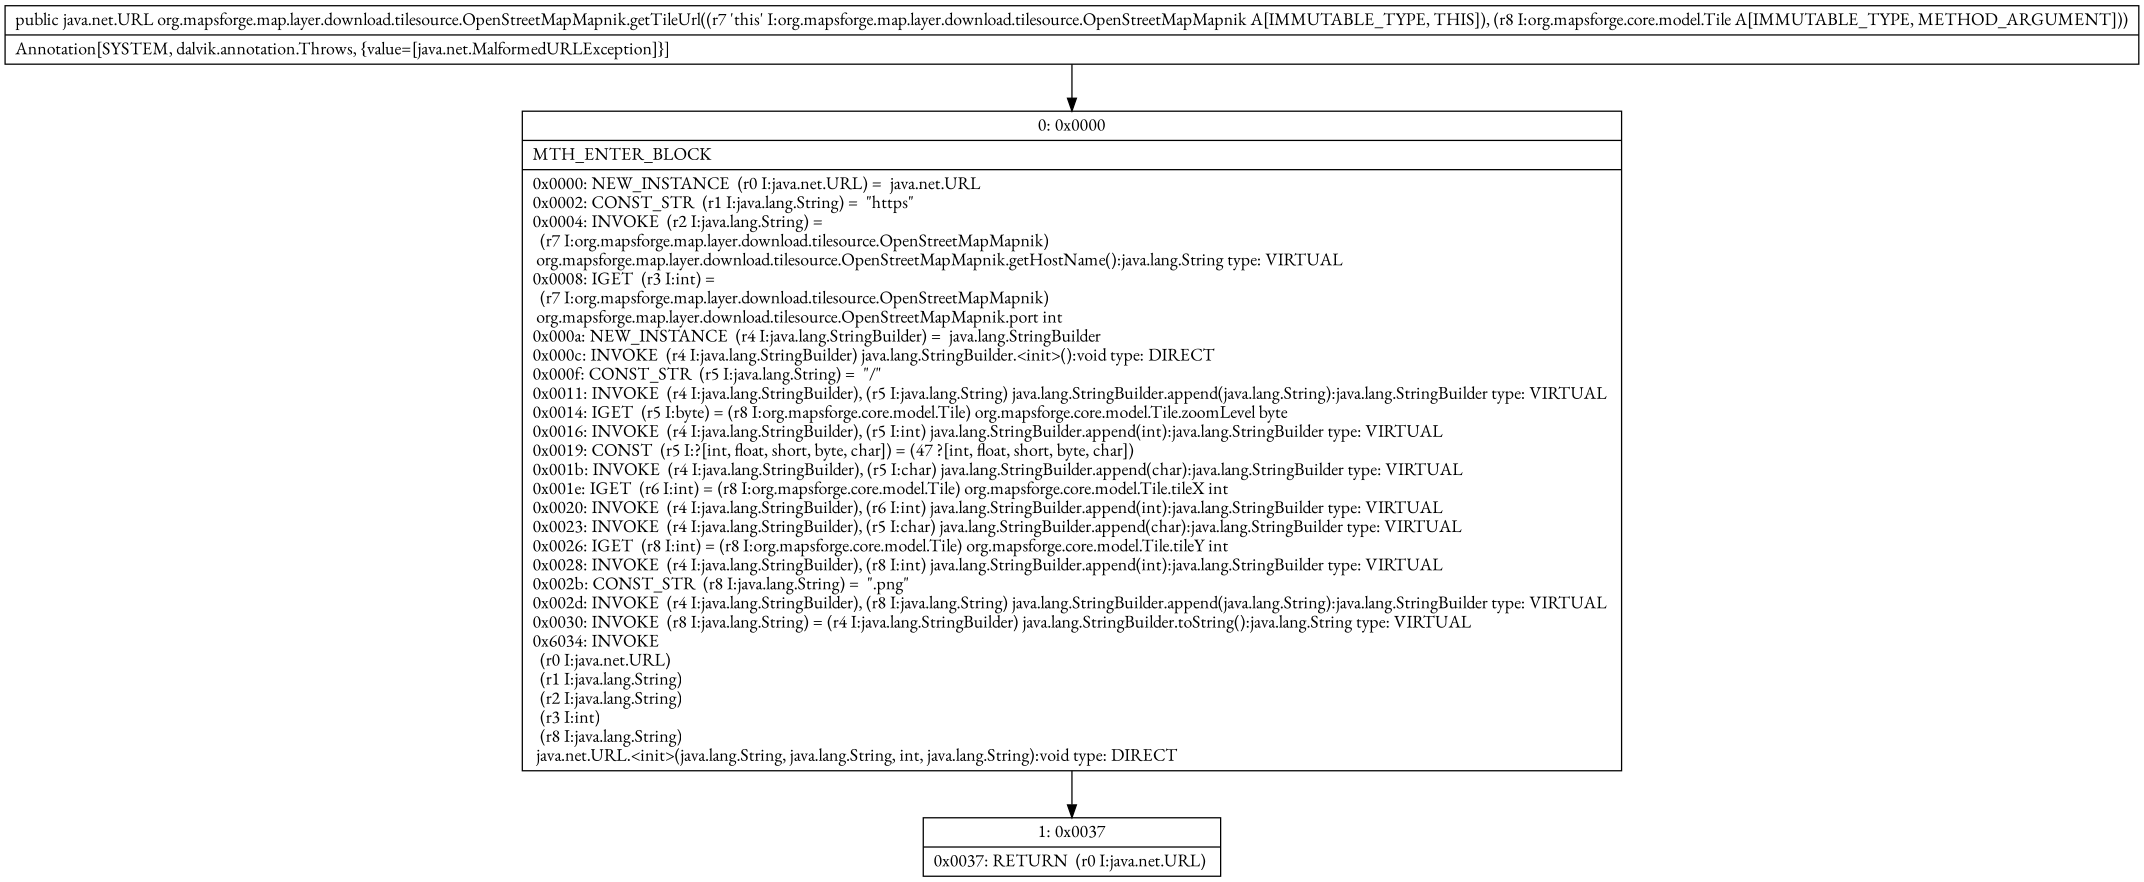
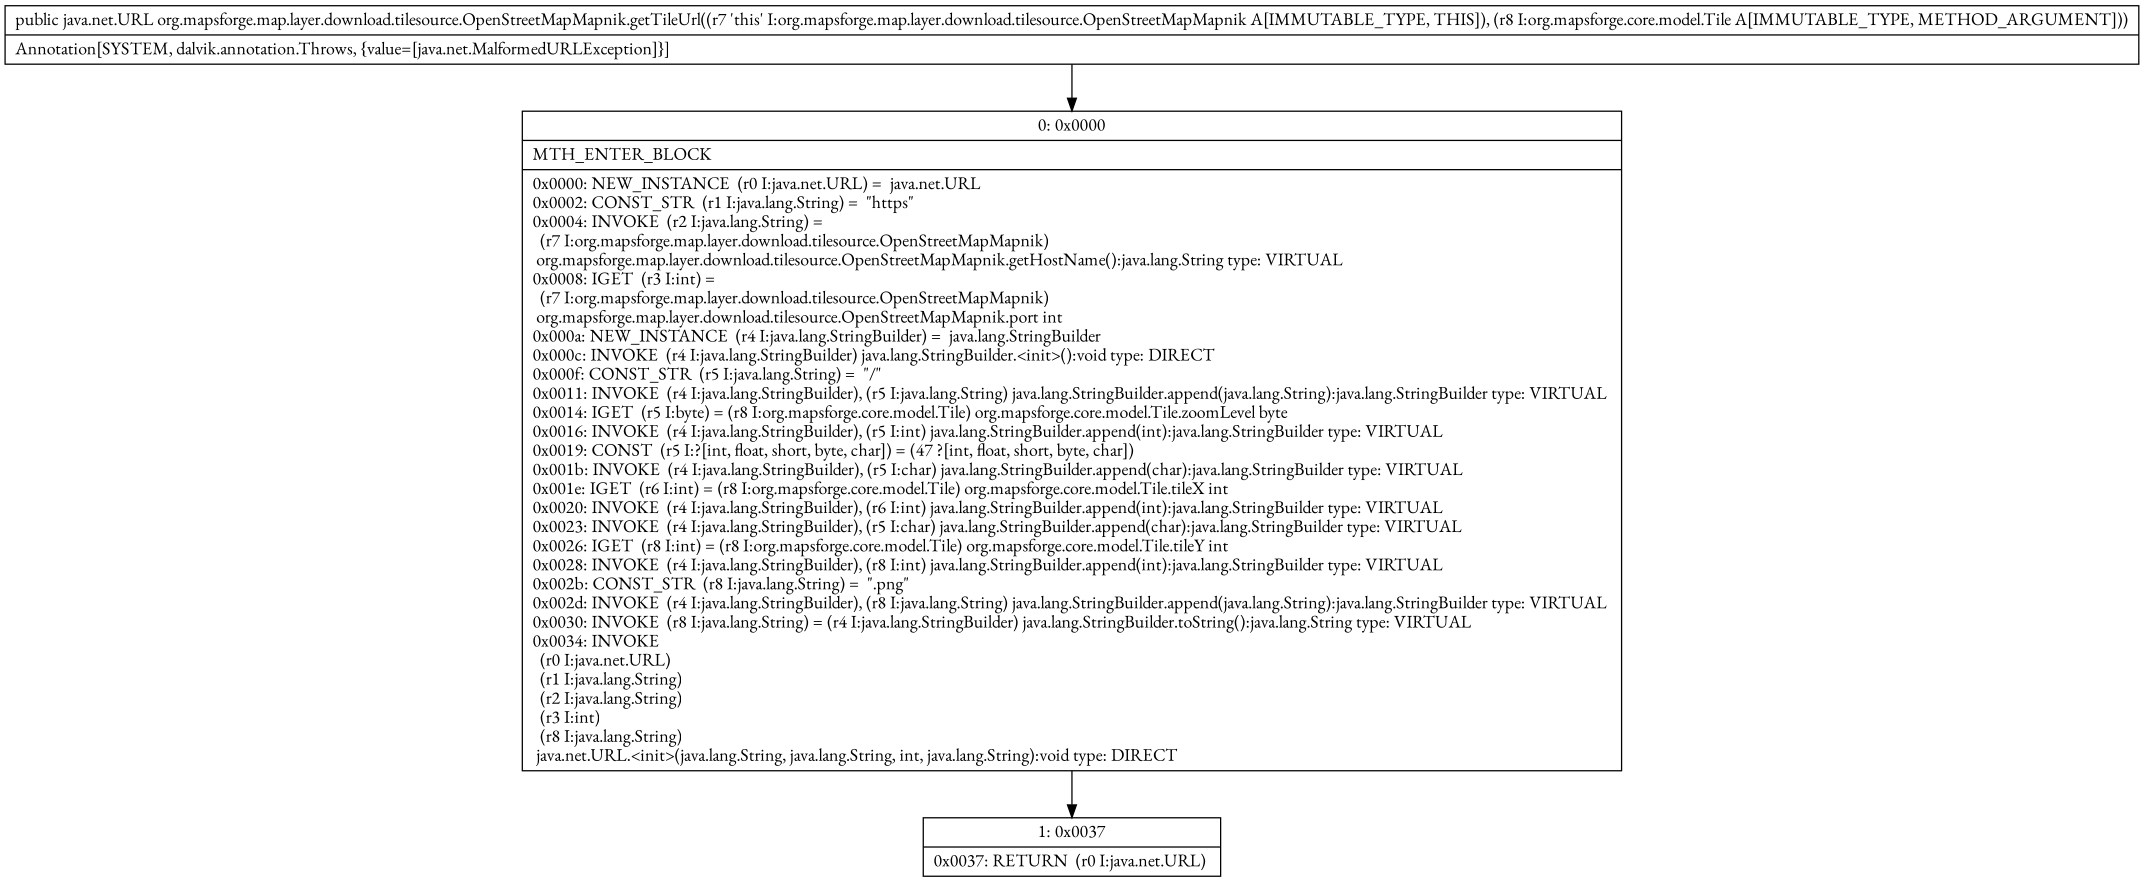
(600, 641) -> (600, 641)
